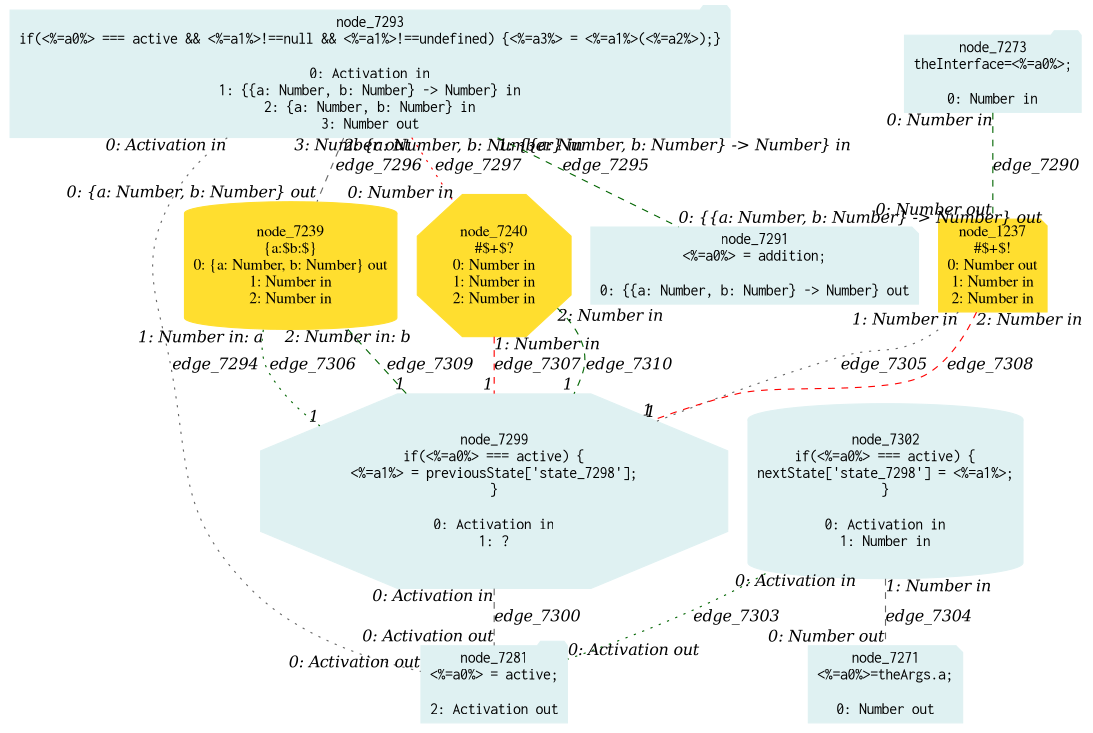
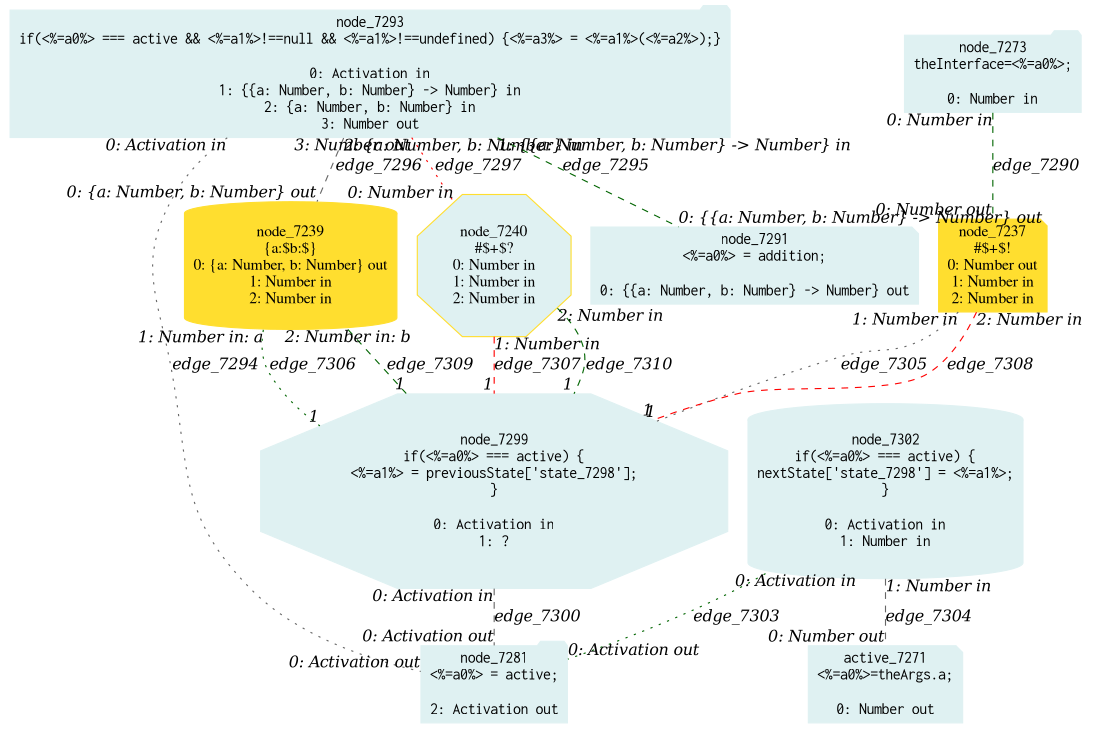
(494, 266) -> (494, 266)
(993, 266) -> (993, 266)
(886, 684) -> (886, 684)
